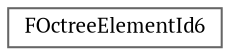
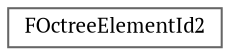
(115, 28) -> (115, 28)
